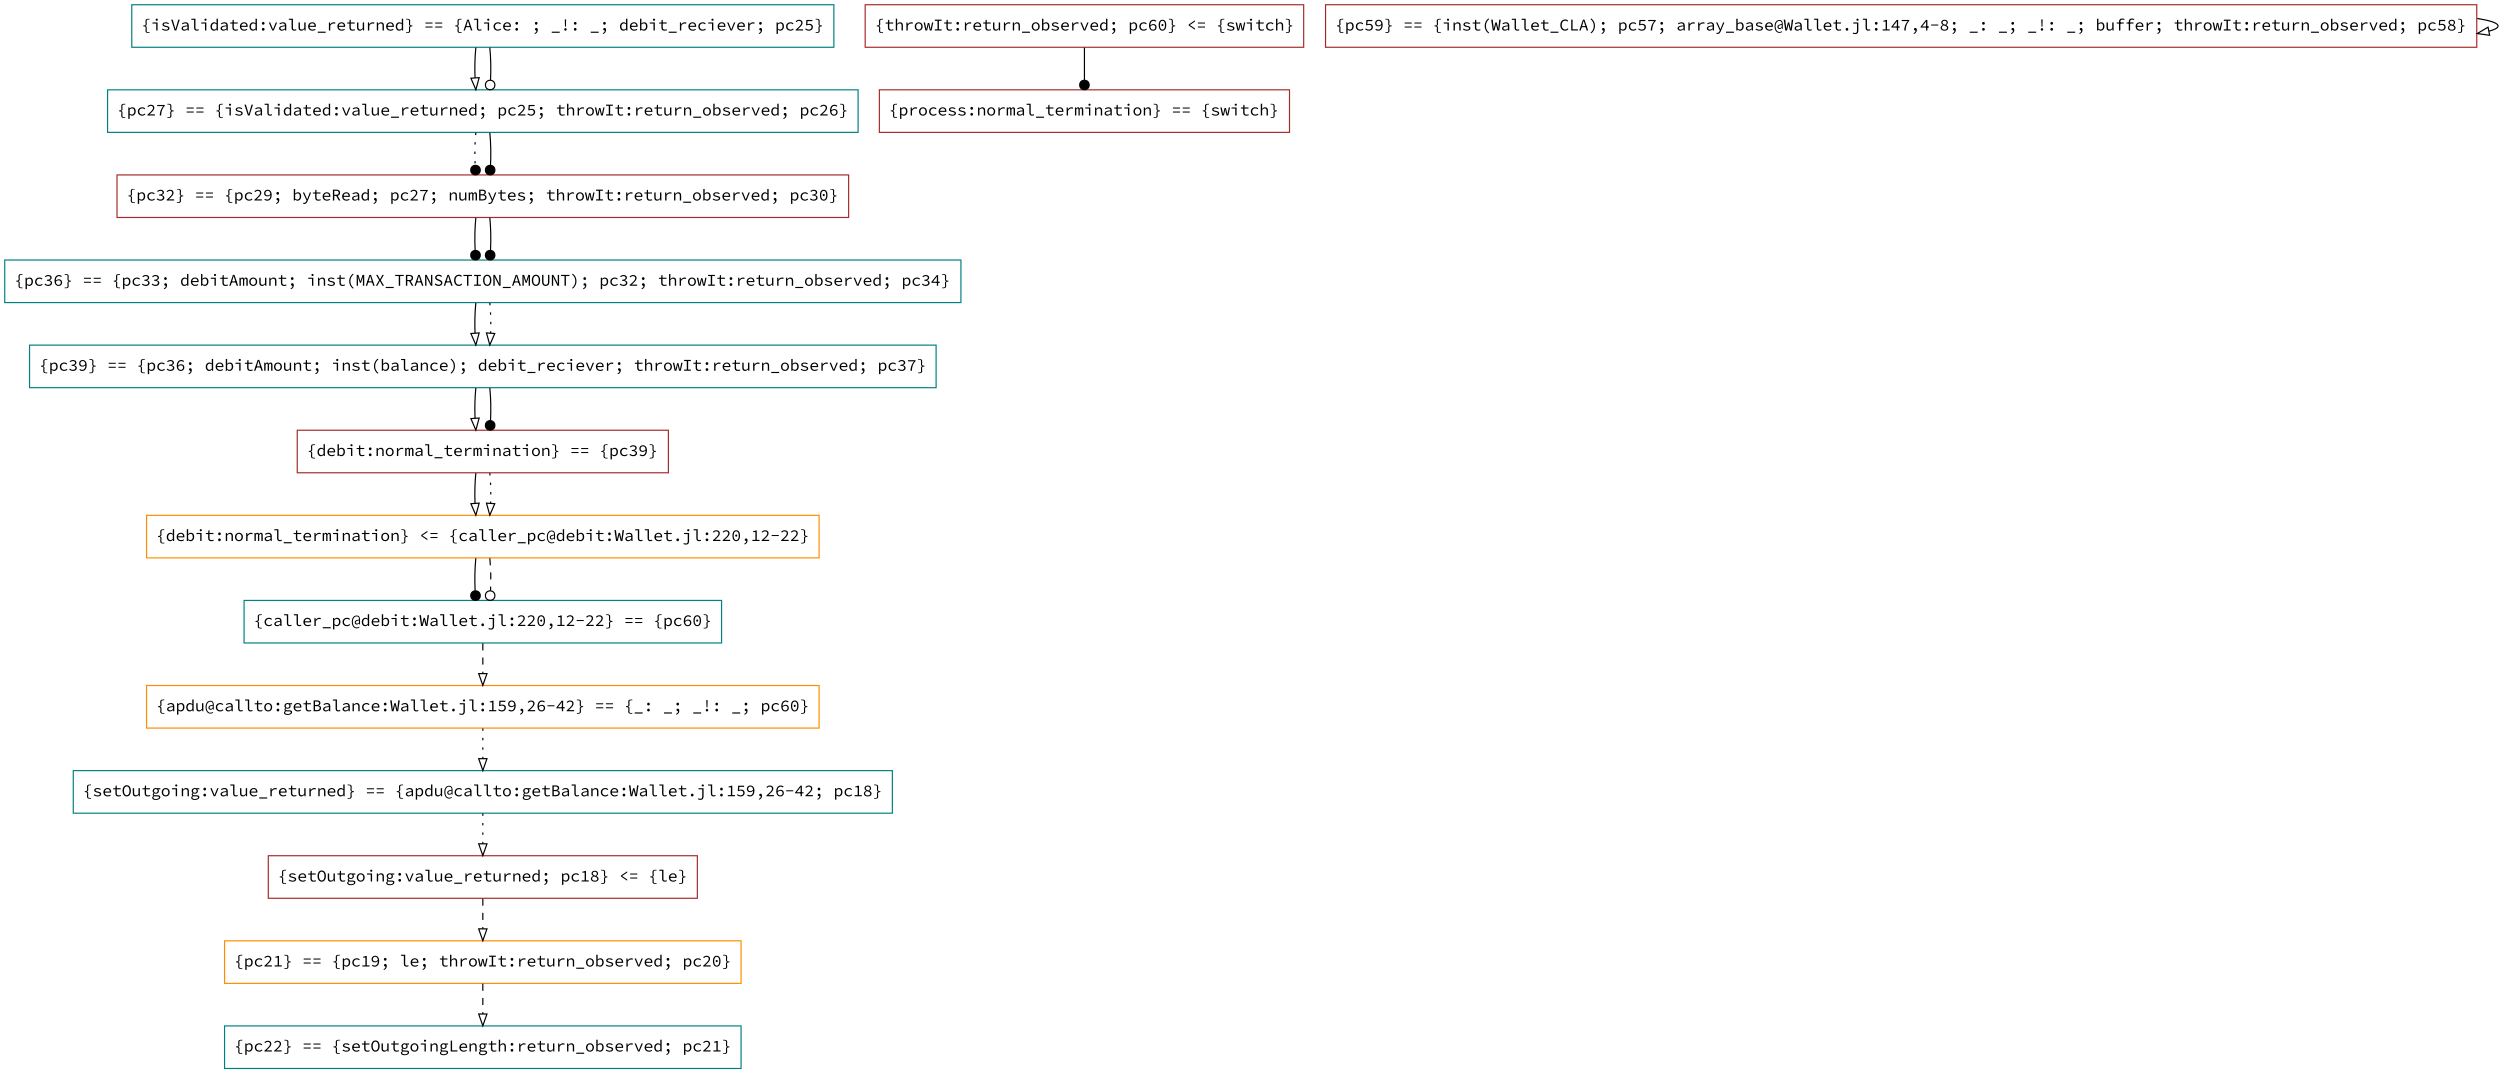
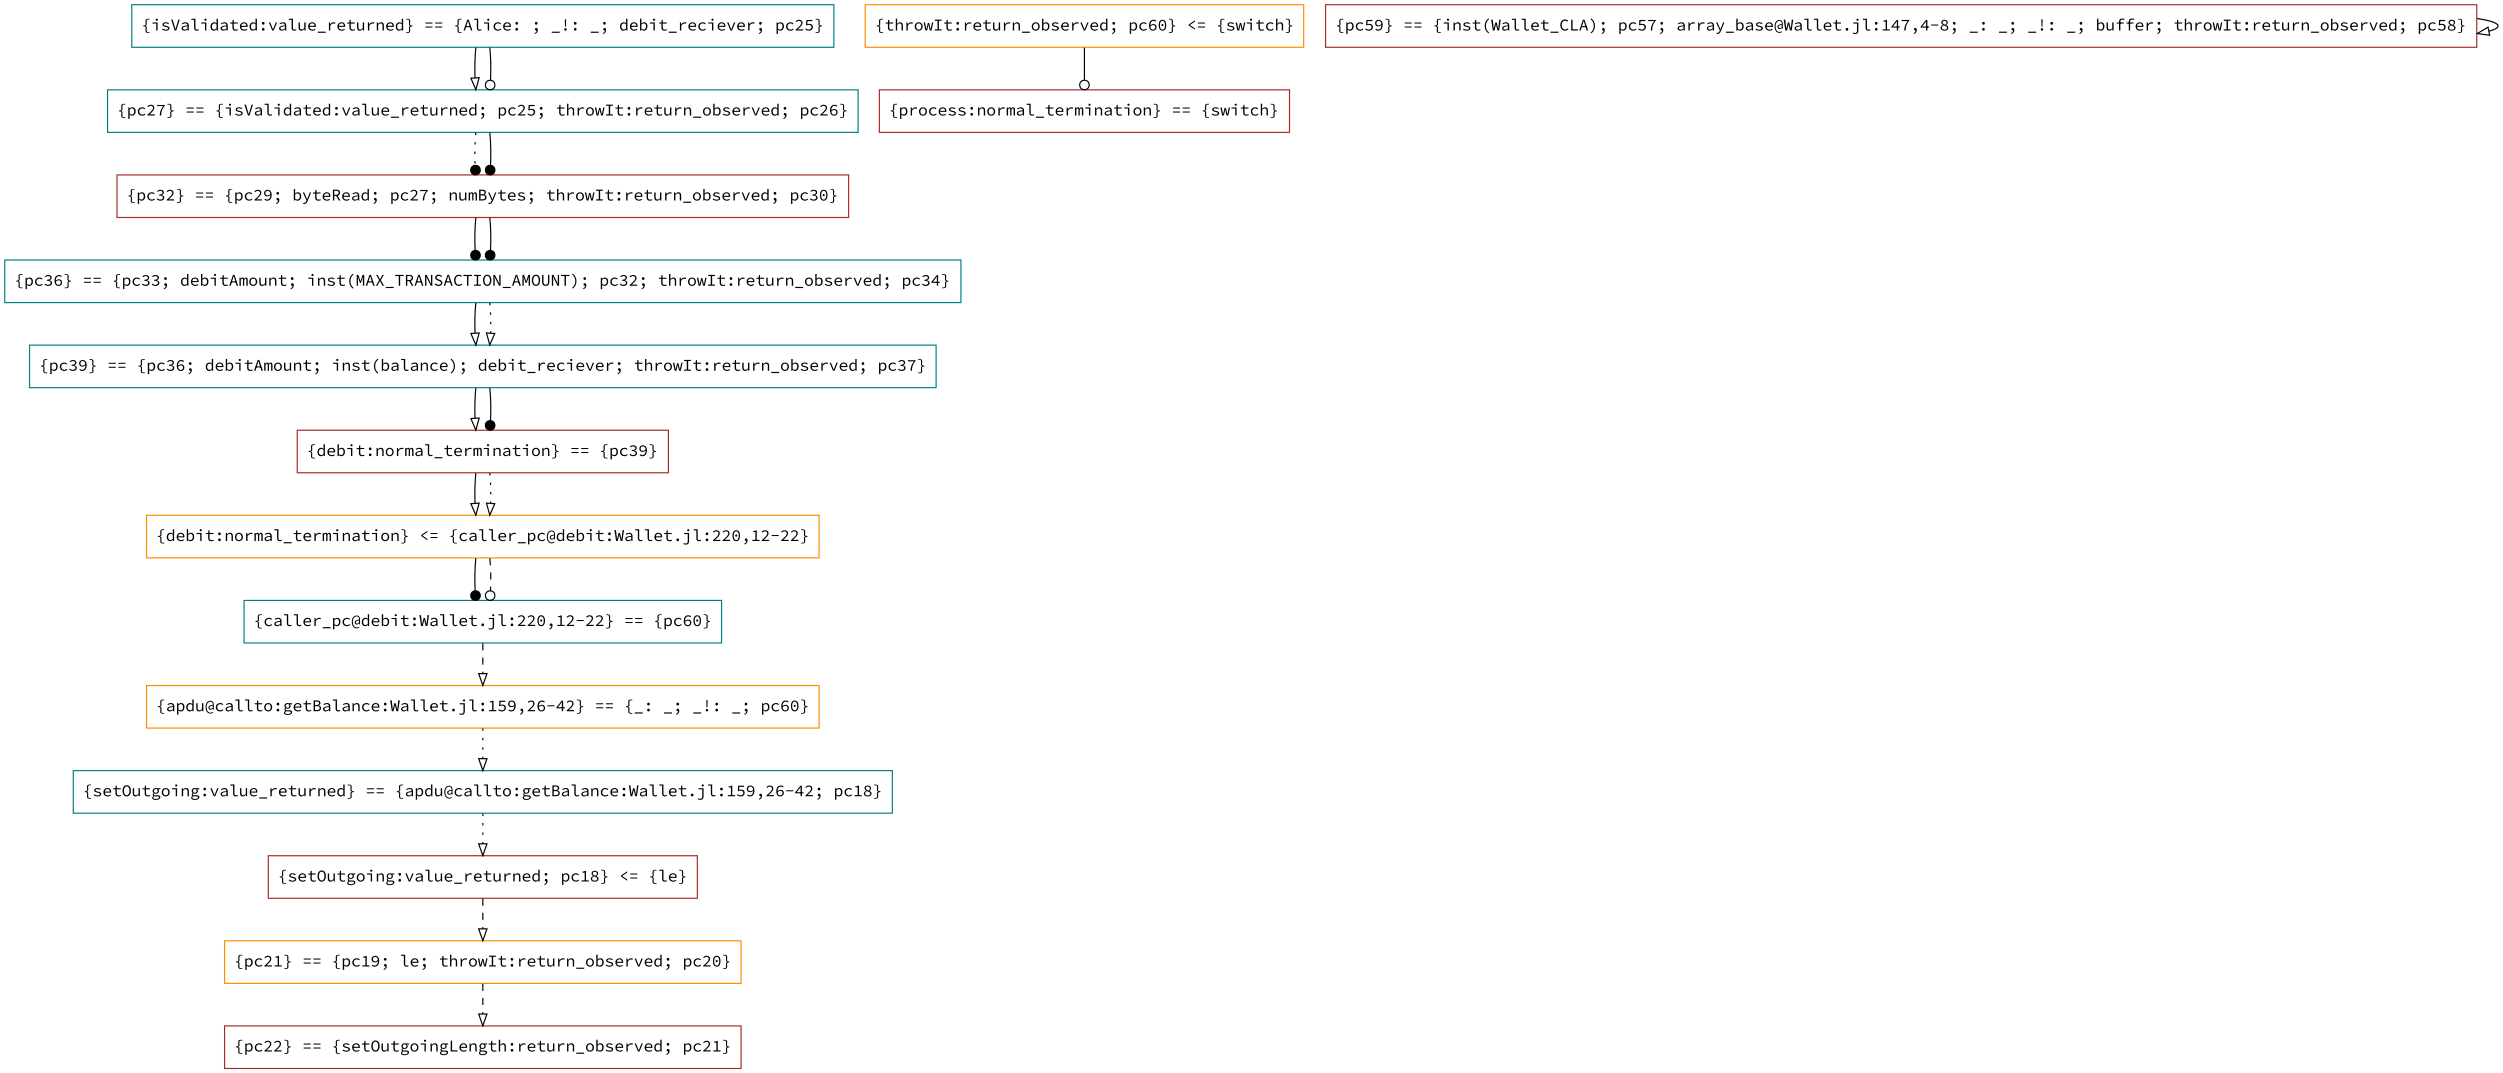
(1084, 26) -> (1084, 26)
(1084, 64) -> (1084, 64)
(483, 1047) -> (483, 1047)
